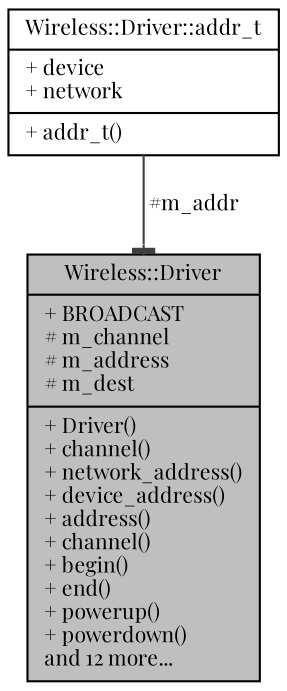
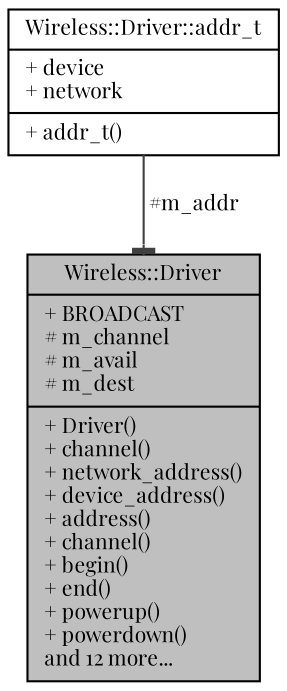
(108, 361) -> (92, 361)
